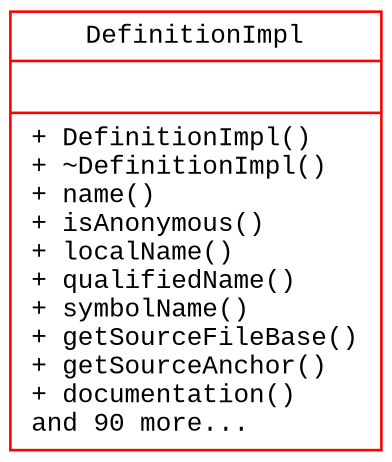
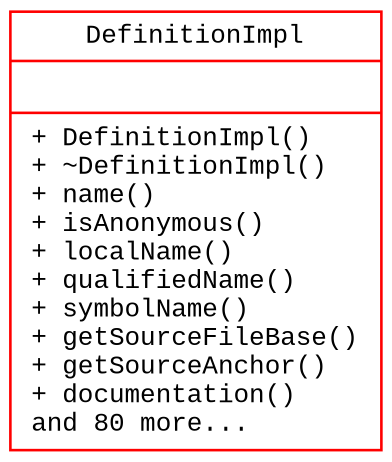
(141, 423) -> (141, 423)
